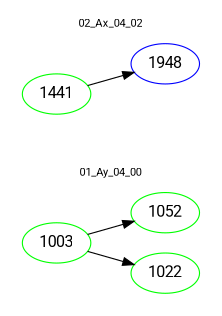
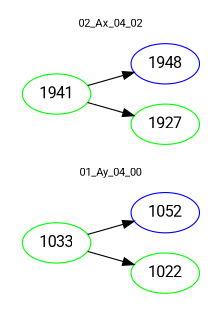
(57, 94) -> (57, 94)
none -> (165, 124)
(165, 213) -> (165, 213)
(57, 243) -> (57, 243)
